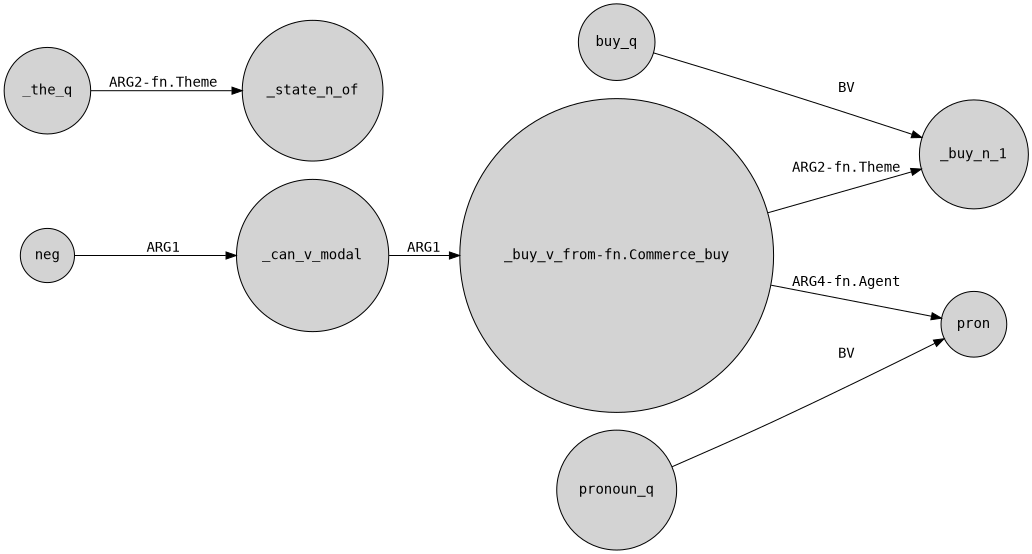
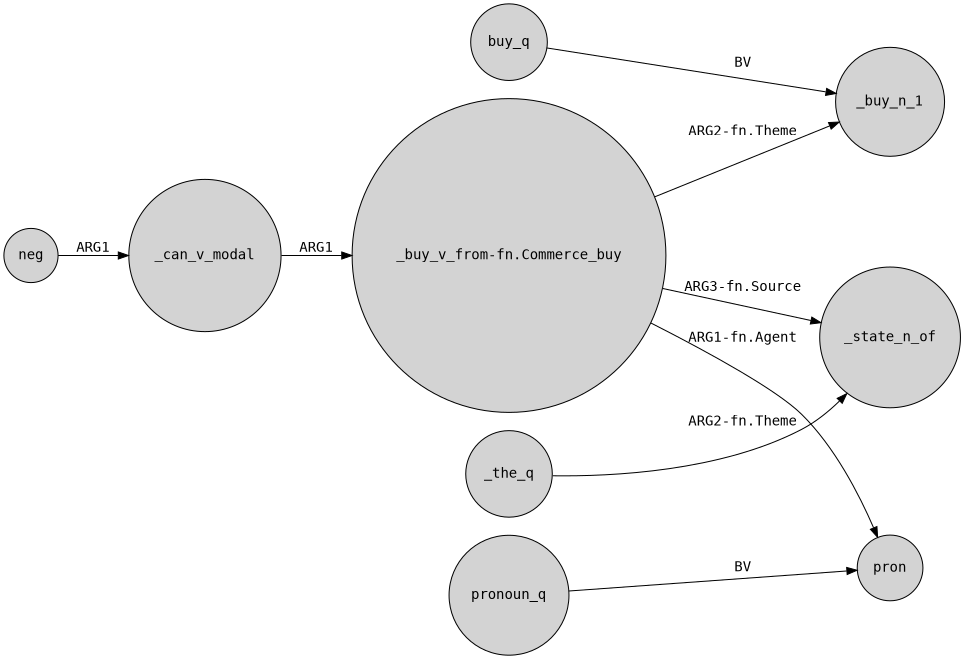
(847, 282) -> (743, 338)
none -> (737, 305)
